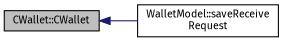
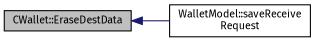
(52, 21) -> (68, 21)
